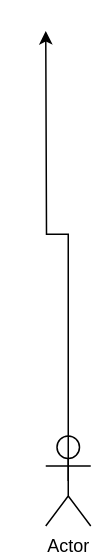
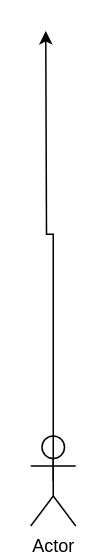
(68, 481) -> (53, 481)
